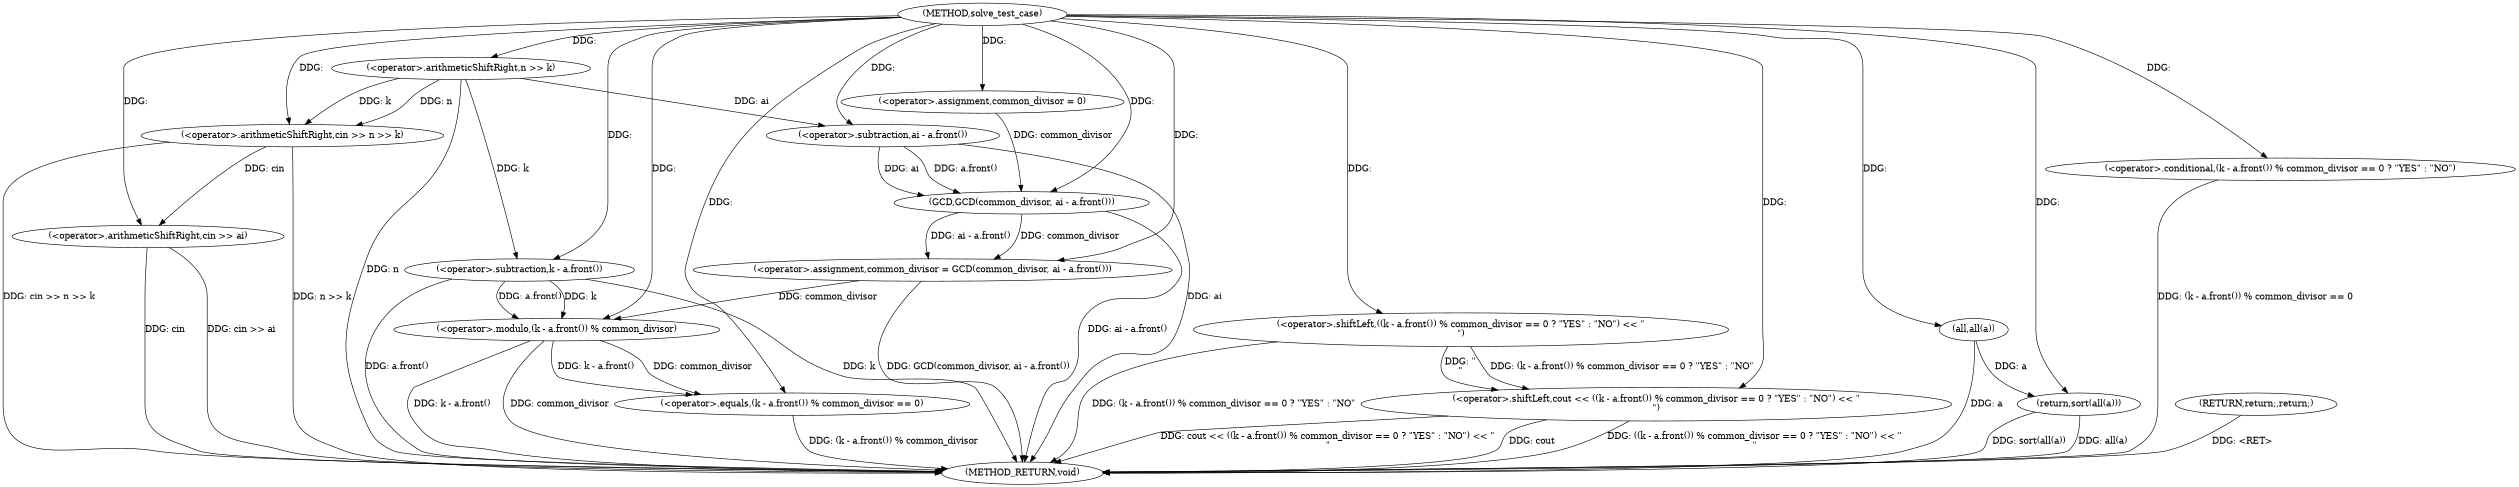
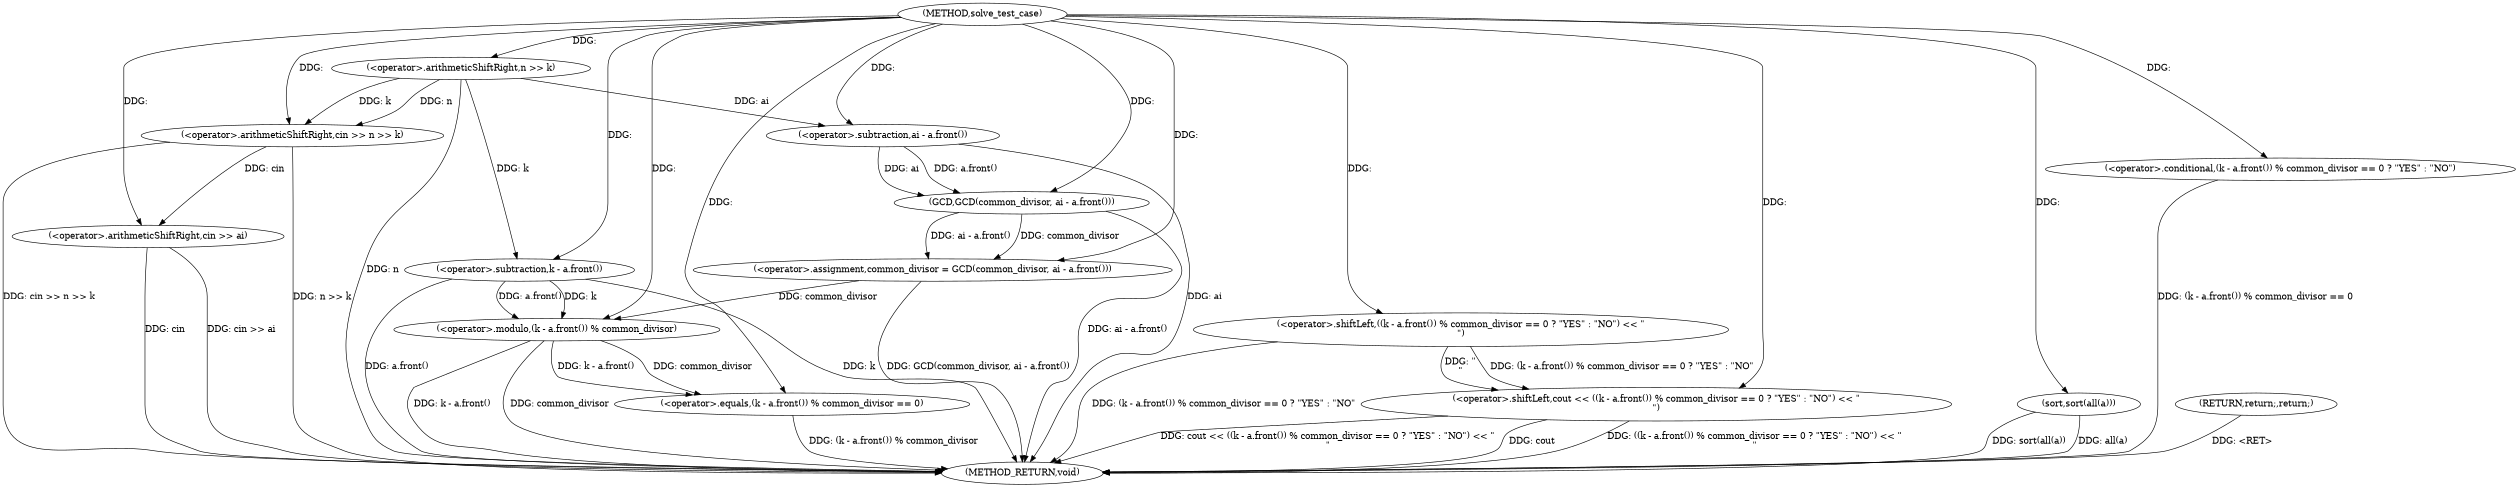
(982, 102) -> none
(1974, 330) -> none
(2079, 404) -> (2079, 404)
